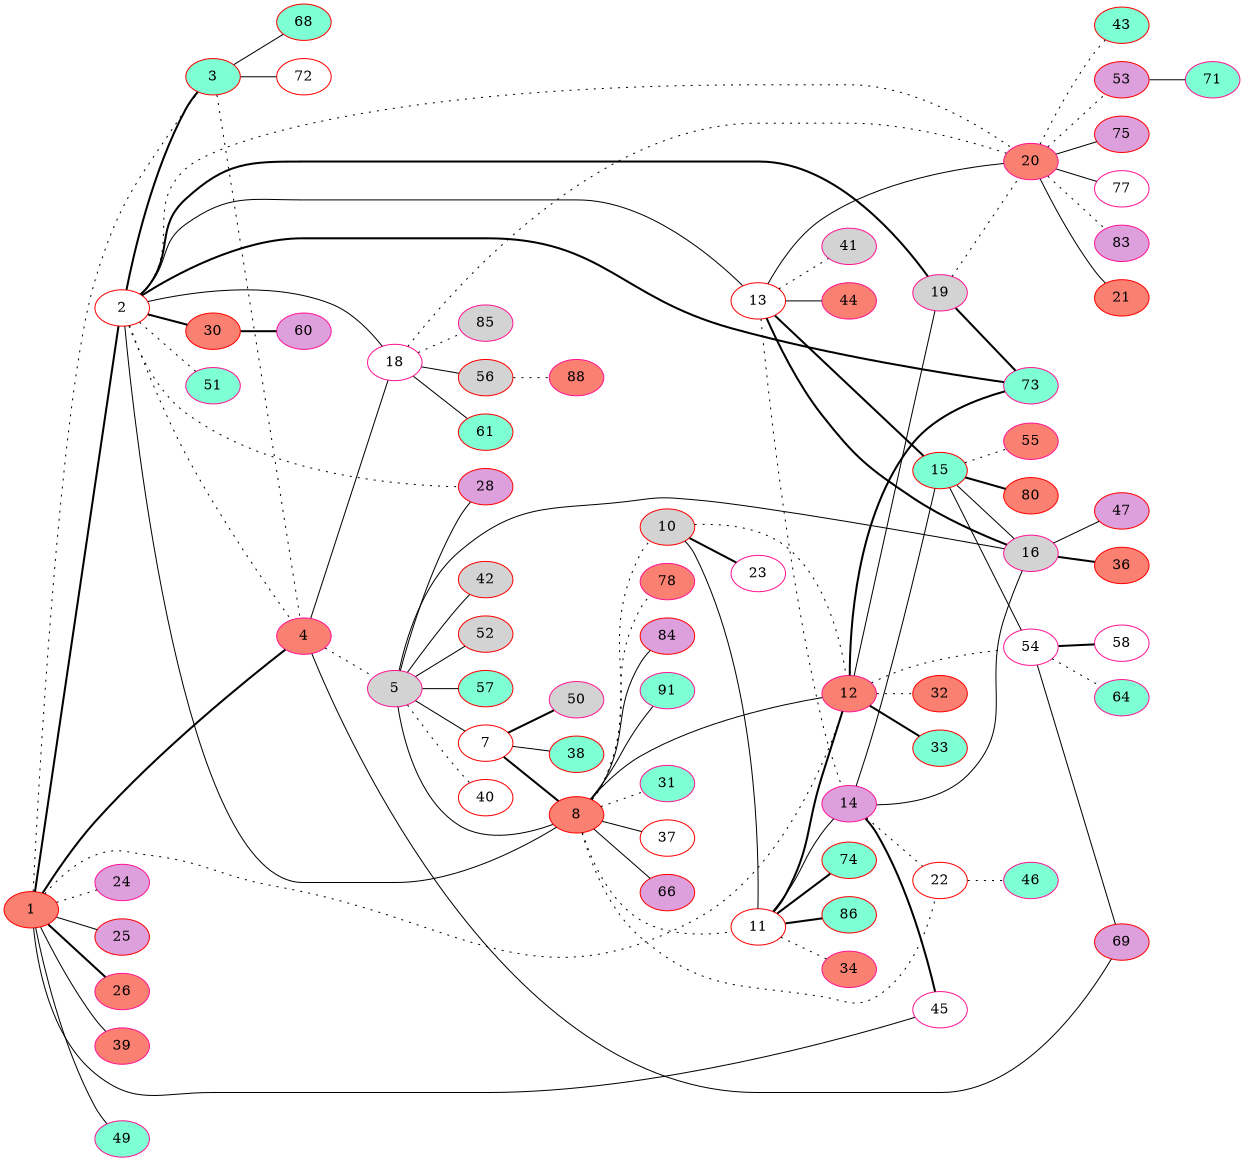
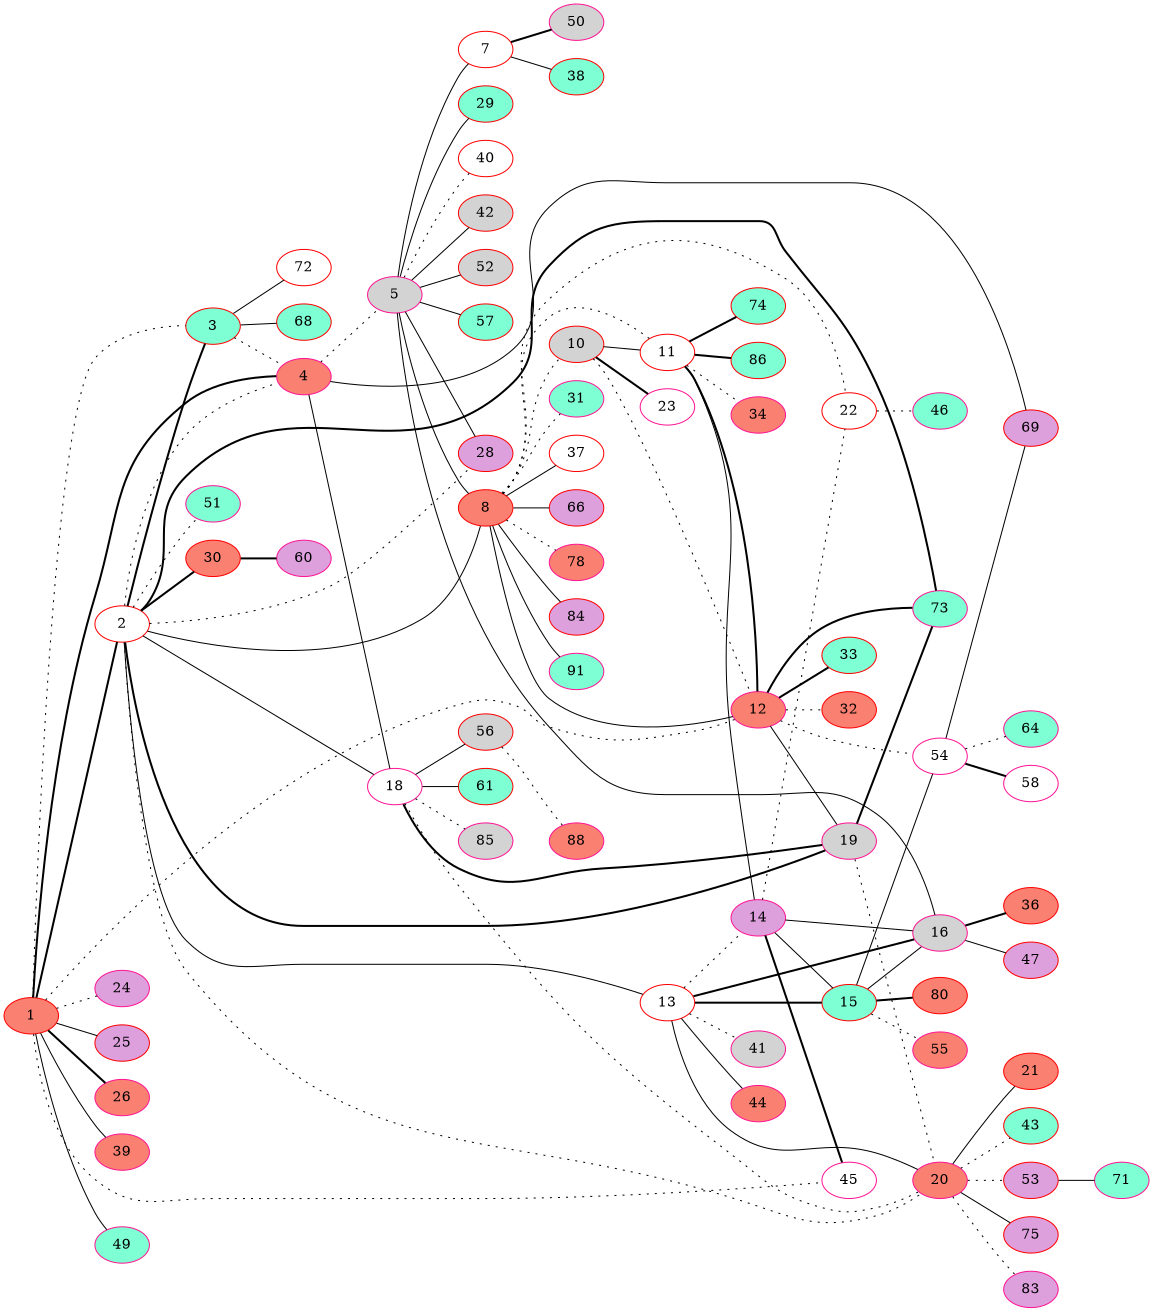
none -> (486, 104)
(1122, 189) -> none
(531, 779) -> none
none -> (596, 869)
(425, 1093) -> (375, 1199)
